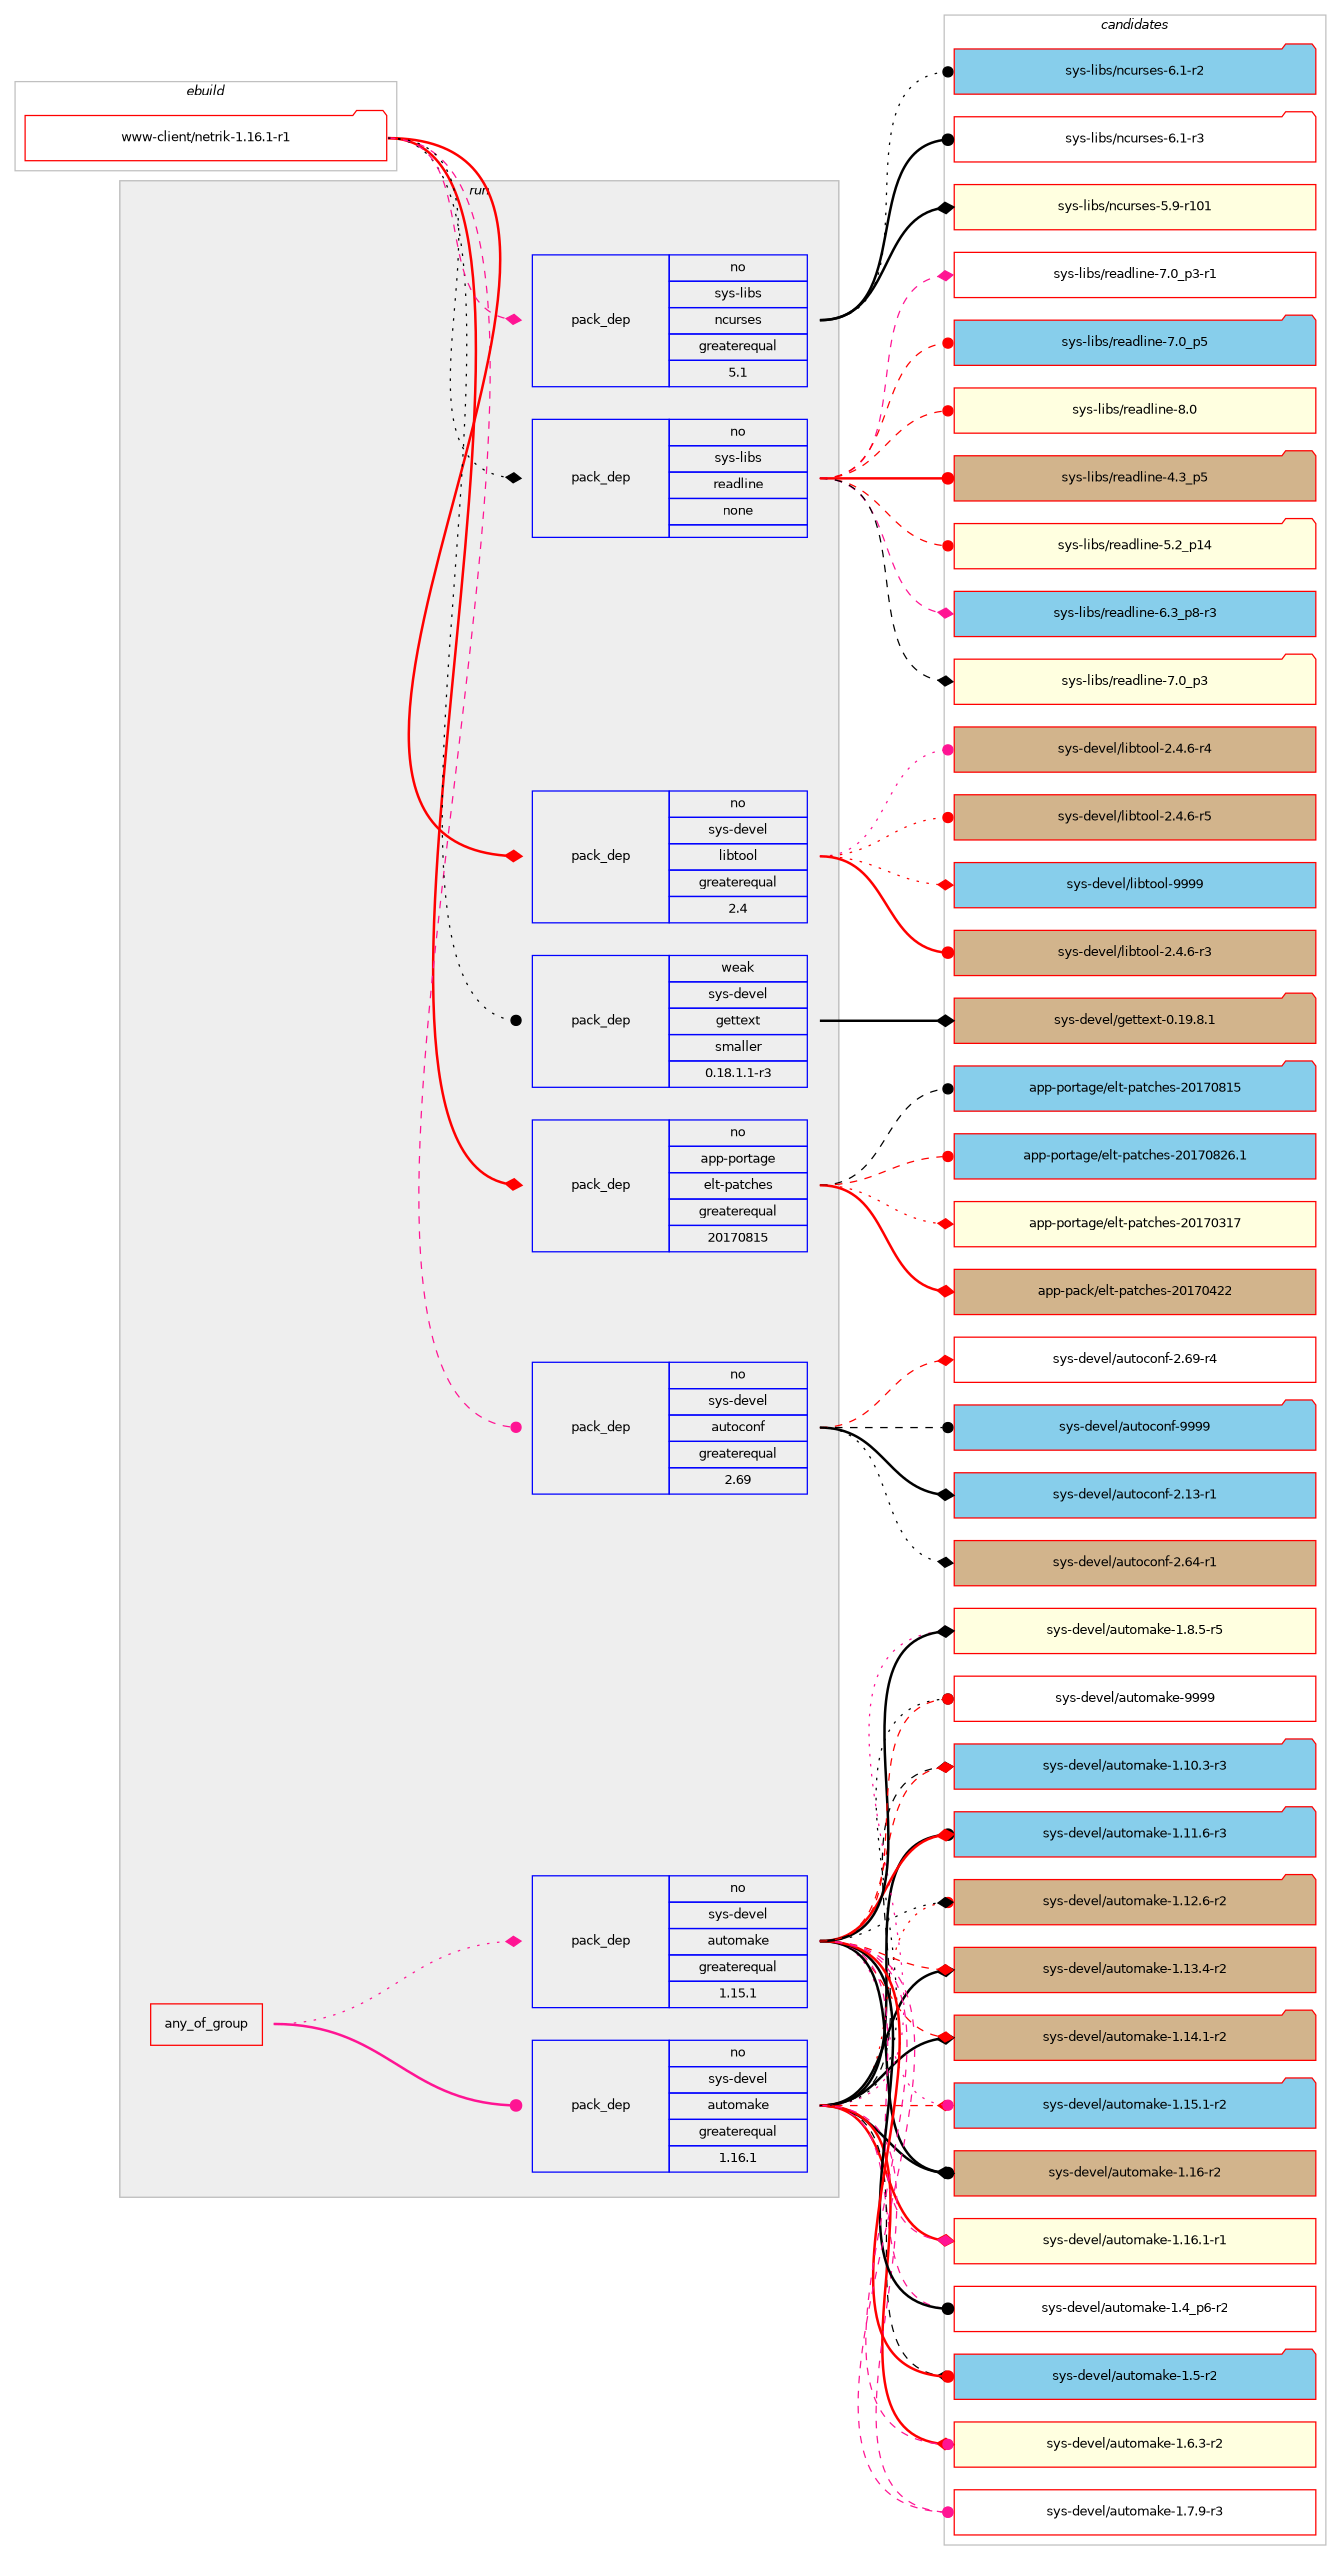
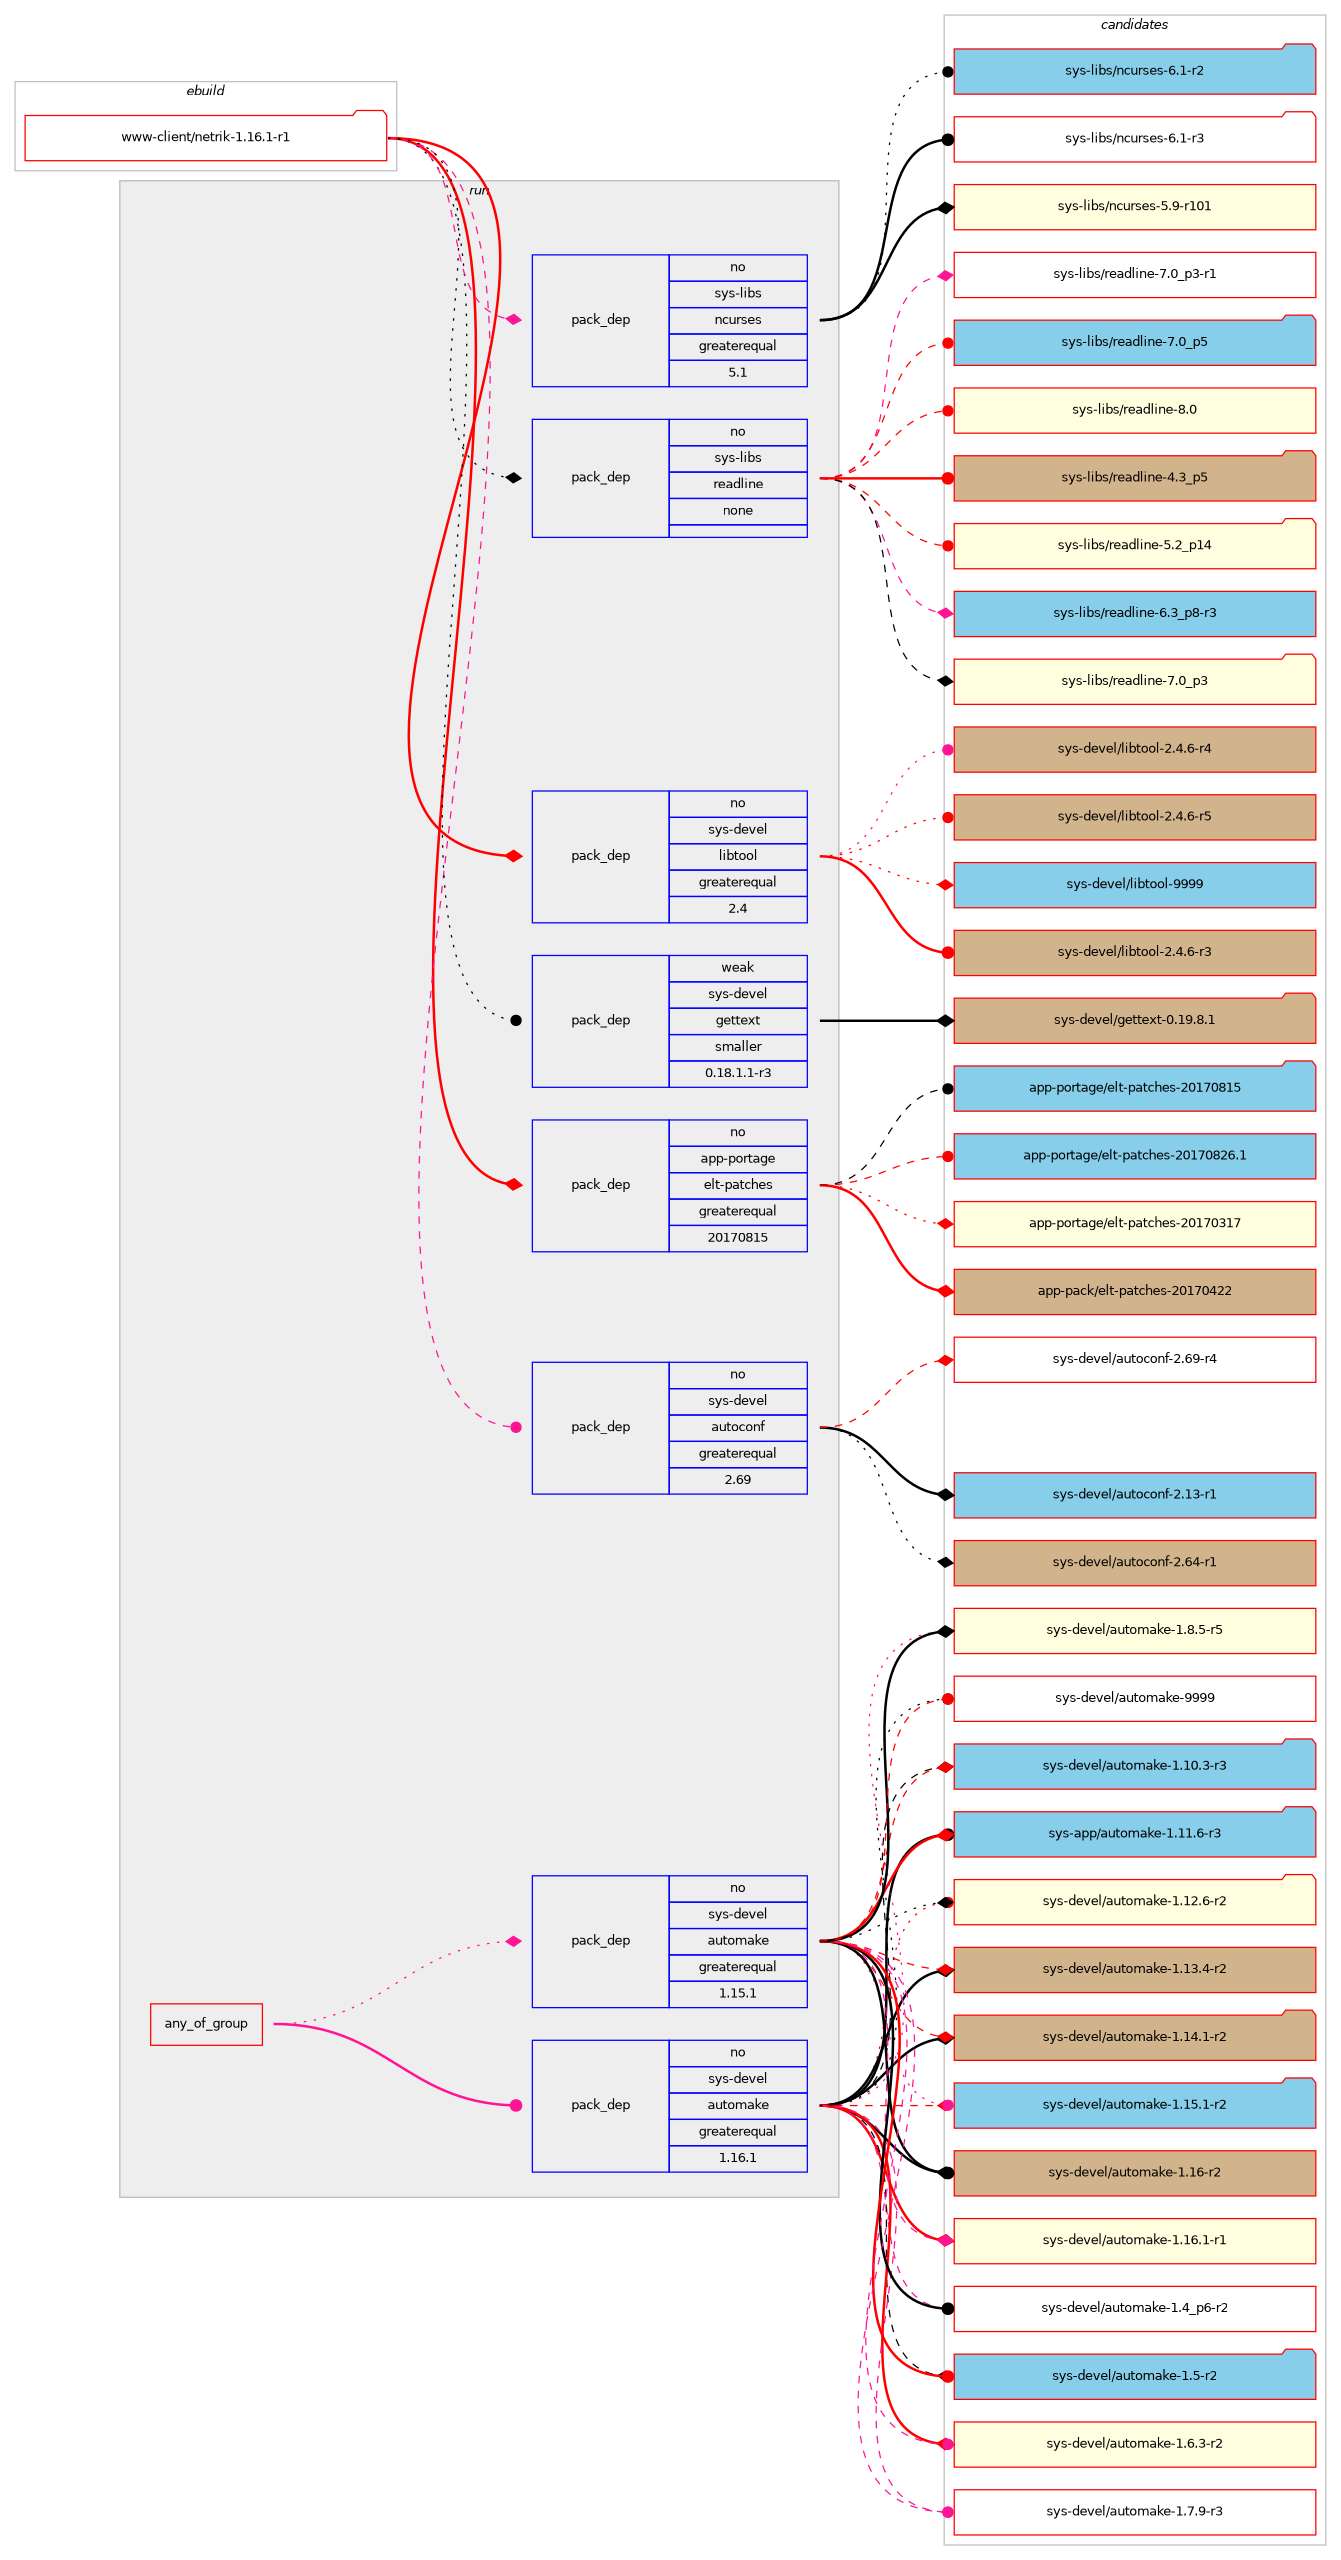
(1135, 1428) -> none
(1135, 1834) -> (1135, 1834)
(1135, 1902) -> (1135, 1902)
